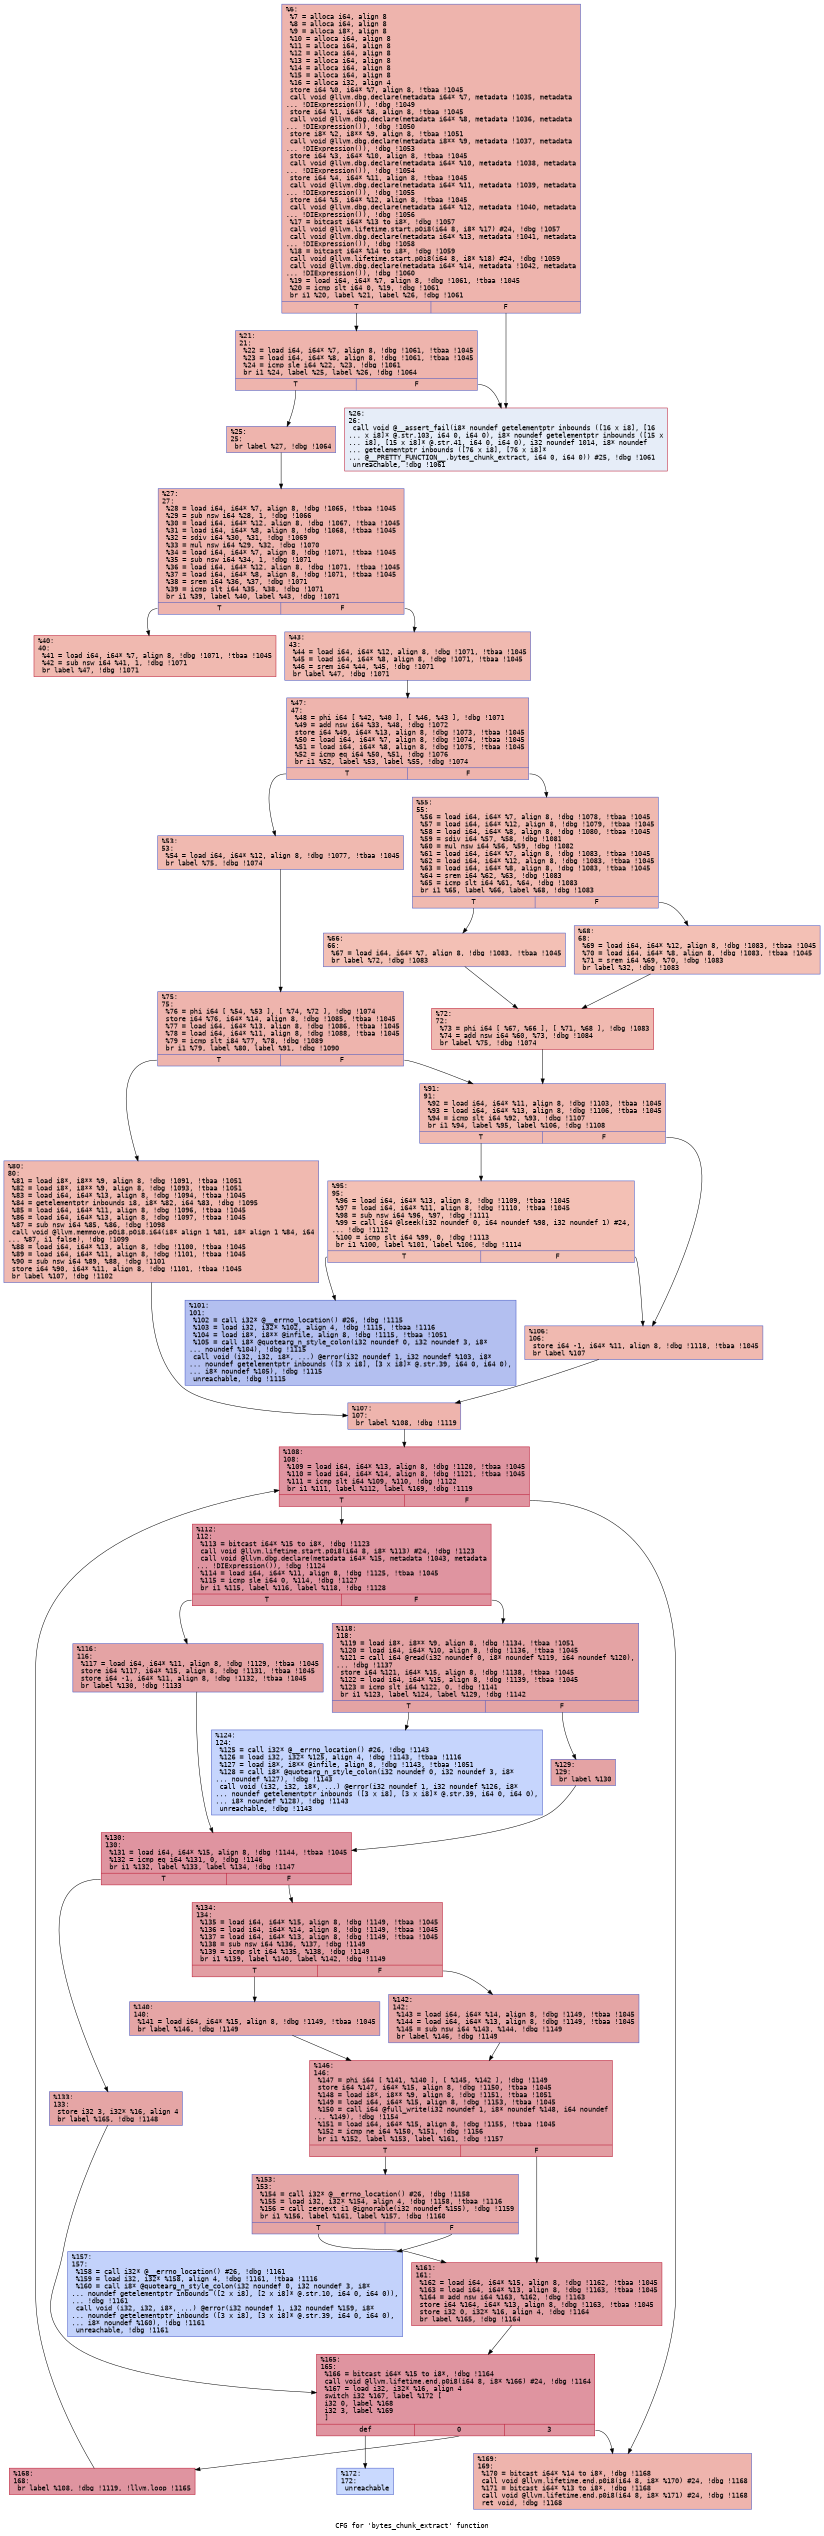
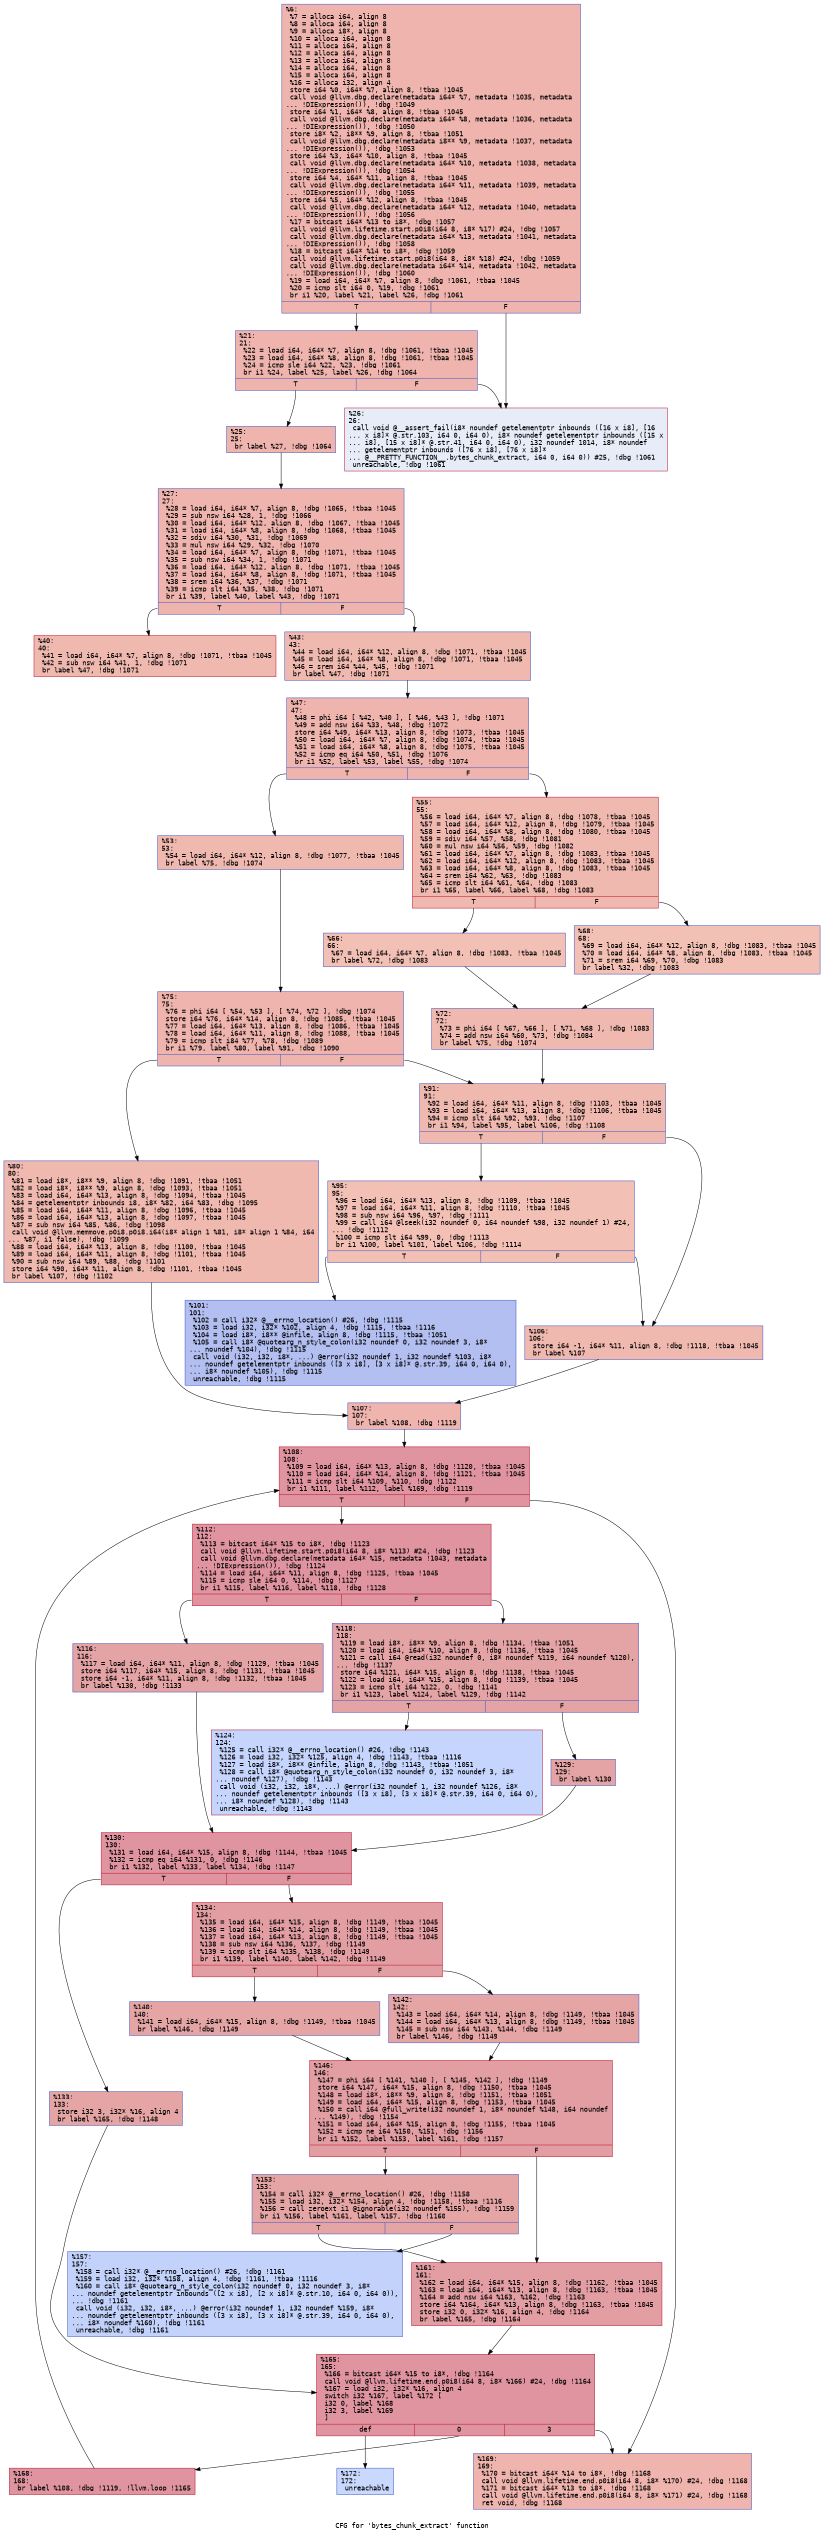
(535, 853) -> (535, 853)
(543, 1029) -> (543, 1029)
(377, 1772) -> (377, 1772)
